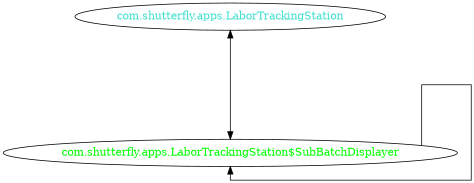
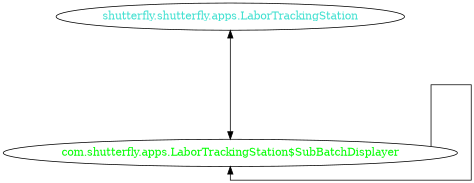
(230, 17) -> (230, 17)
